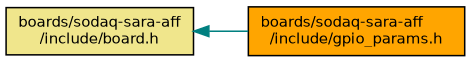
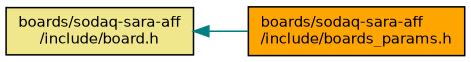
(357, 31) -> (357, 31)
